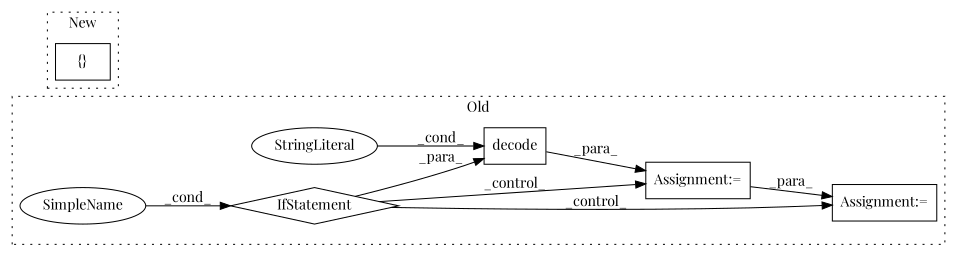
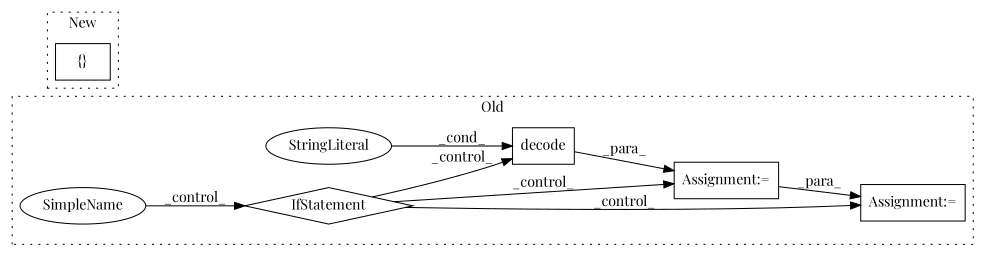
(441, 158) -> (462, 158)
(188, 198) -> (195, 198)
